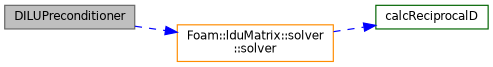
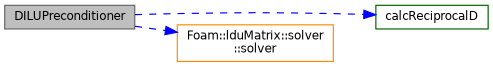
(349, 29) -> (249, 13)
